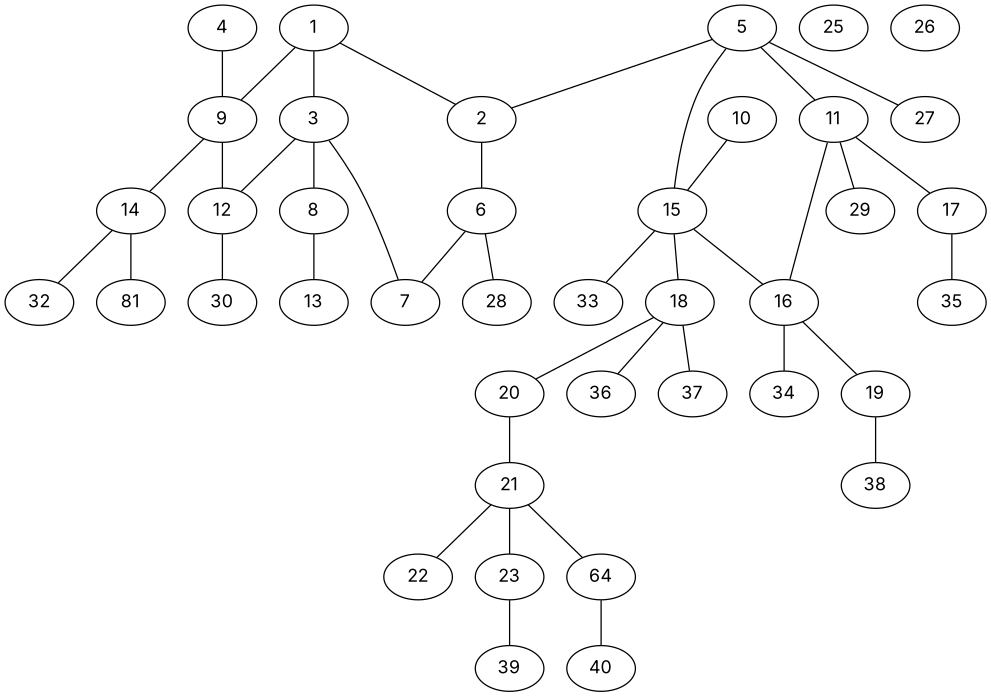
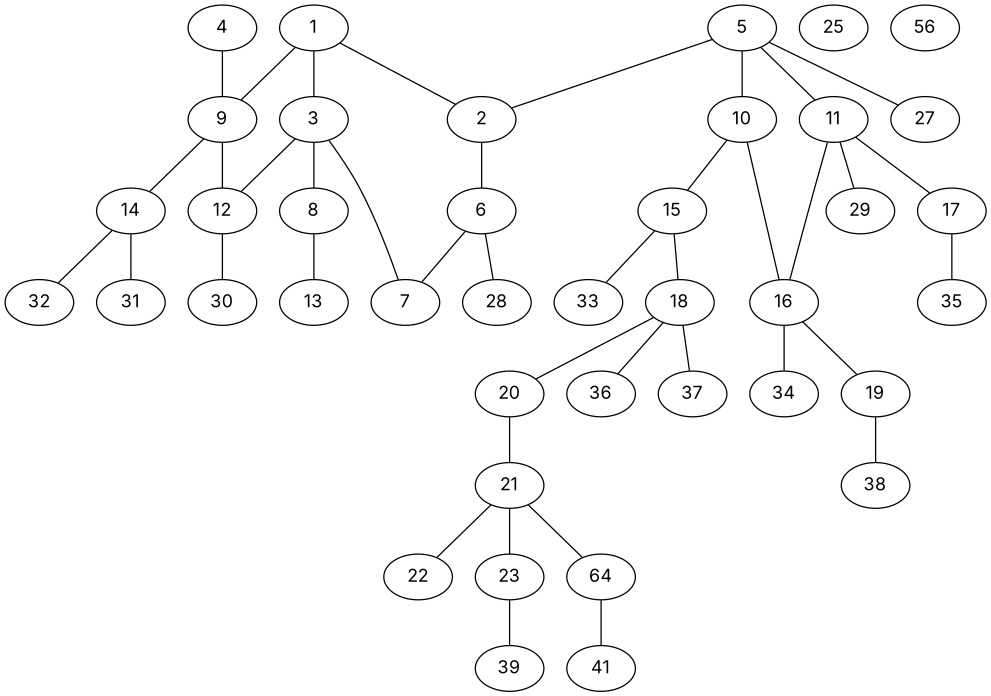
(925, 28) -> (925, 28)
(690, 114) -> (742, 74)
(728, 257) -> (763, 211)
(131, 302) -> (131, 302)
(601, 668) -> (601, 668)
